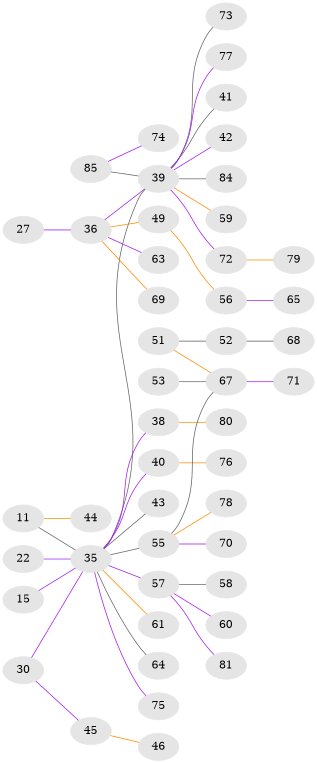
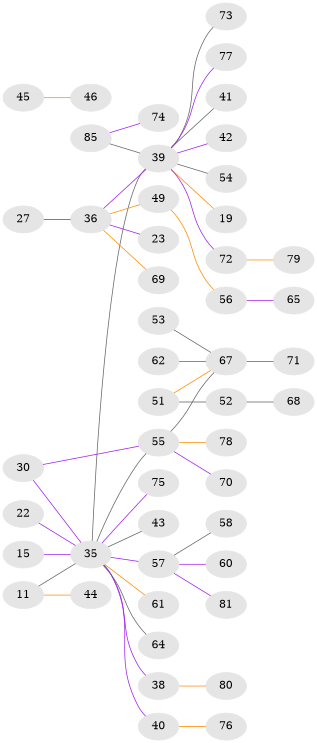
(226, 179) -> (226, 179)
(226, 219) -> (226, 219)
(159, 260) -> (159, 240)
none -> (159, 361)
(57, 701) -> (91, 455)
